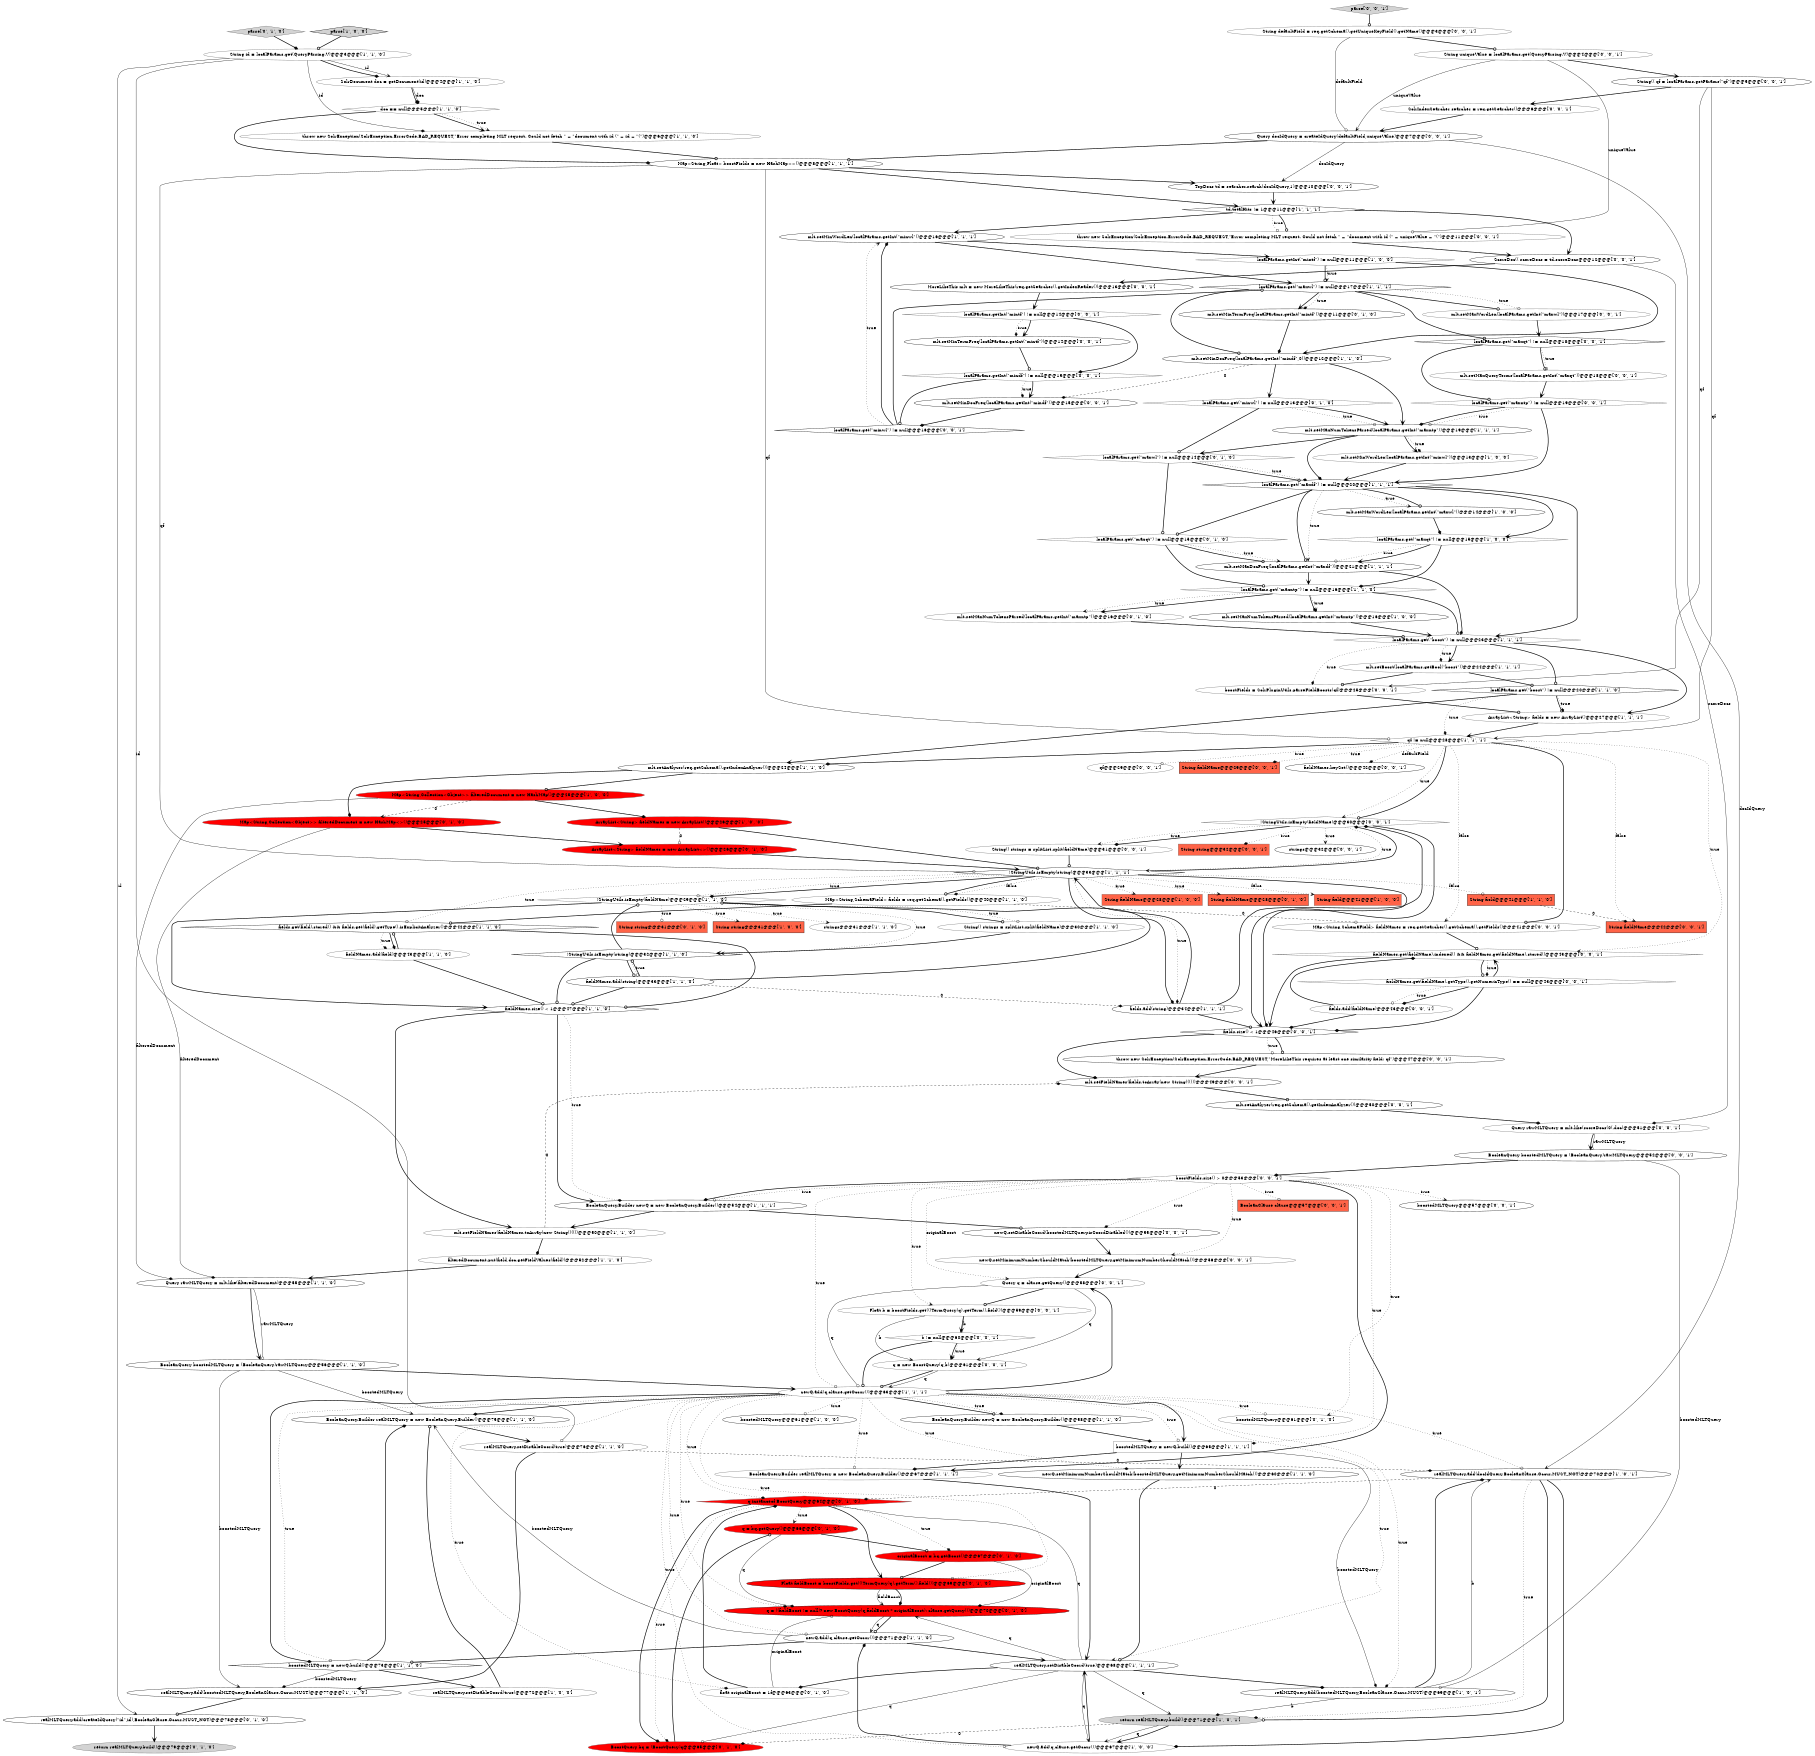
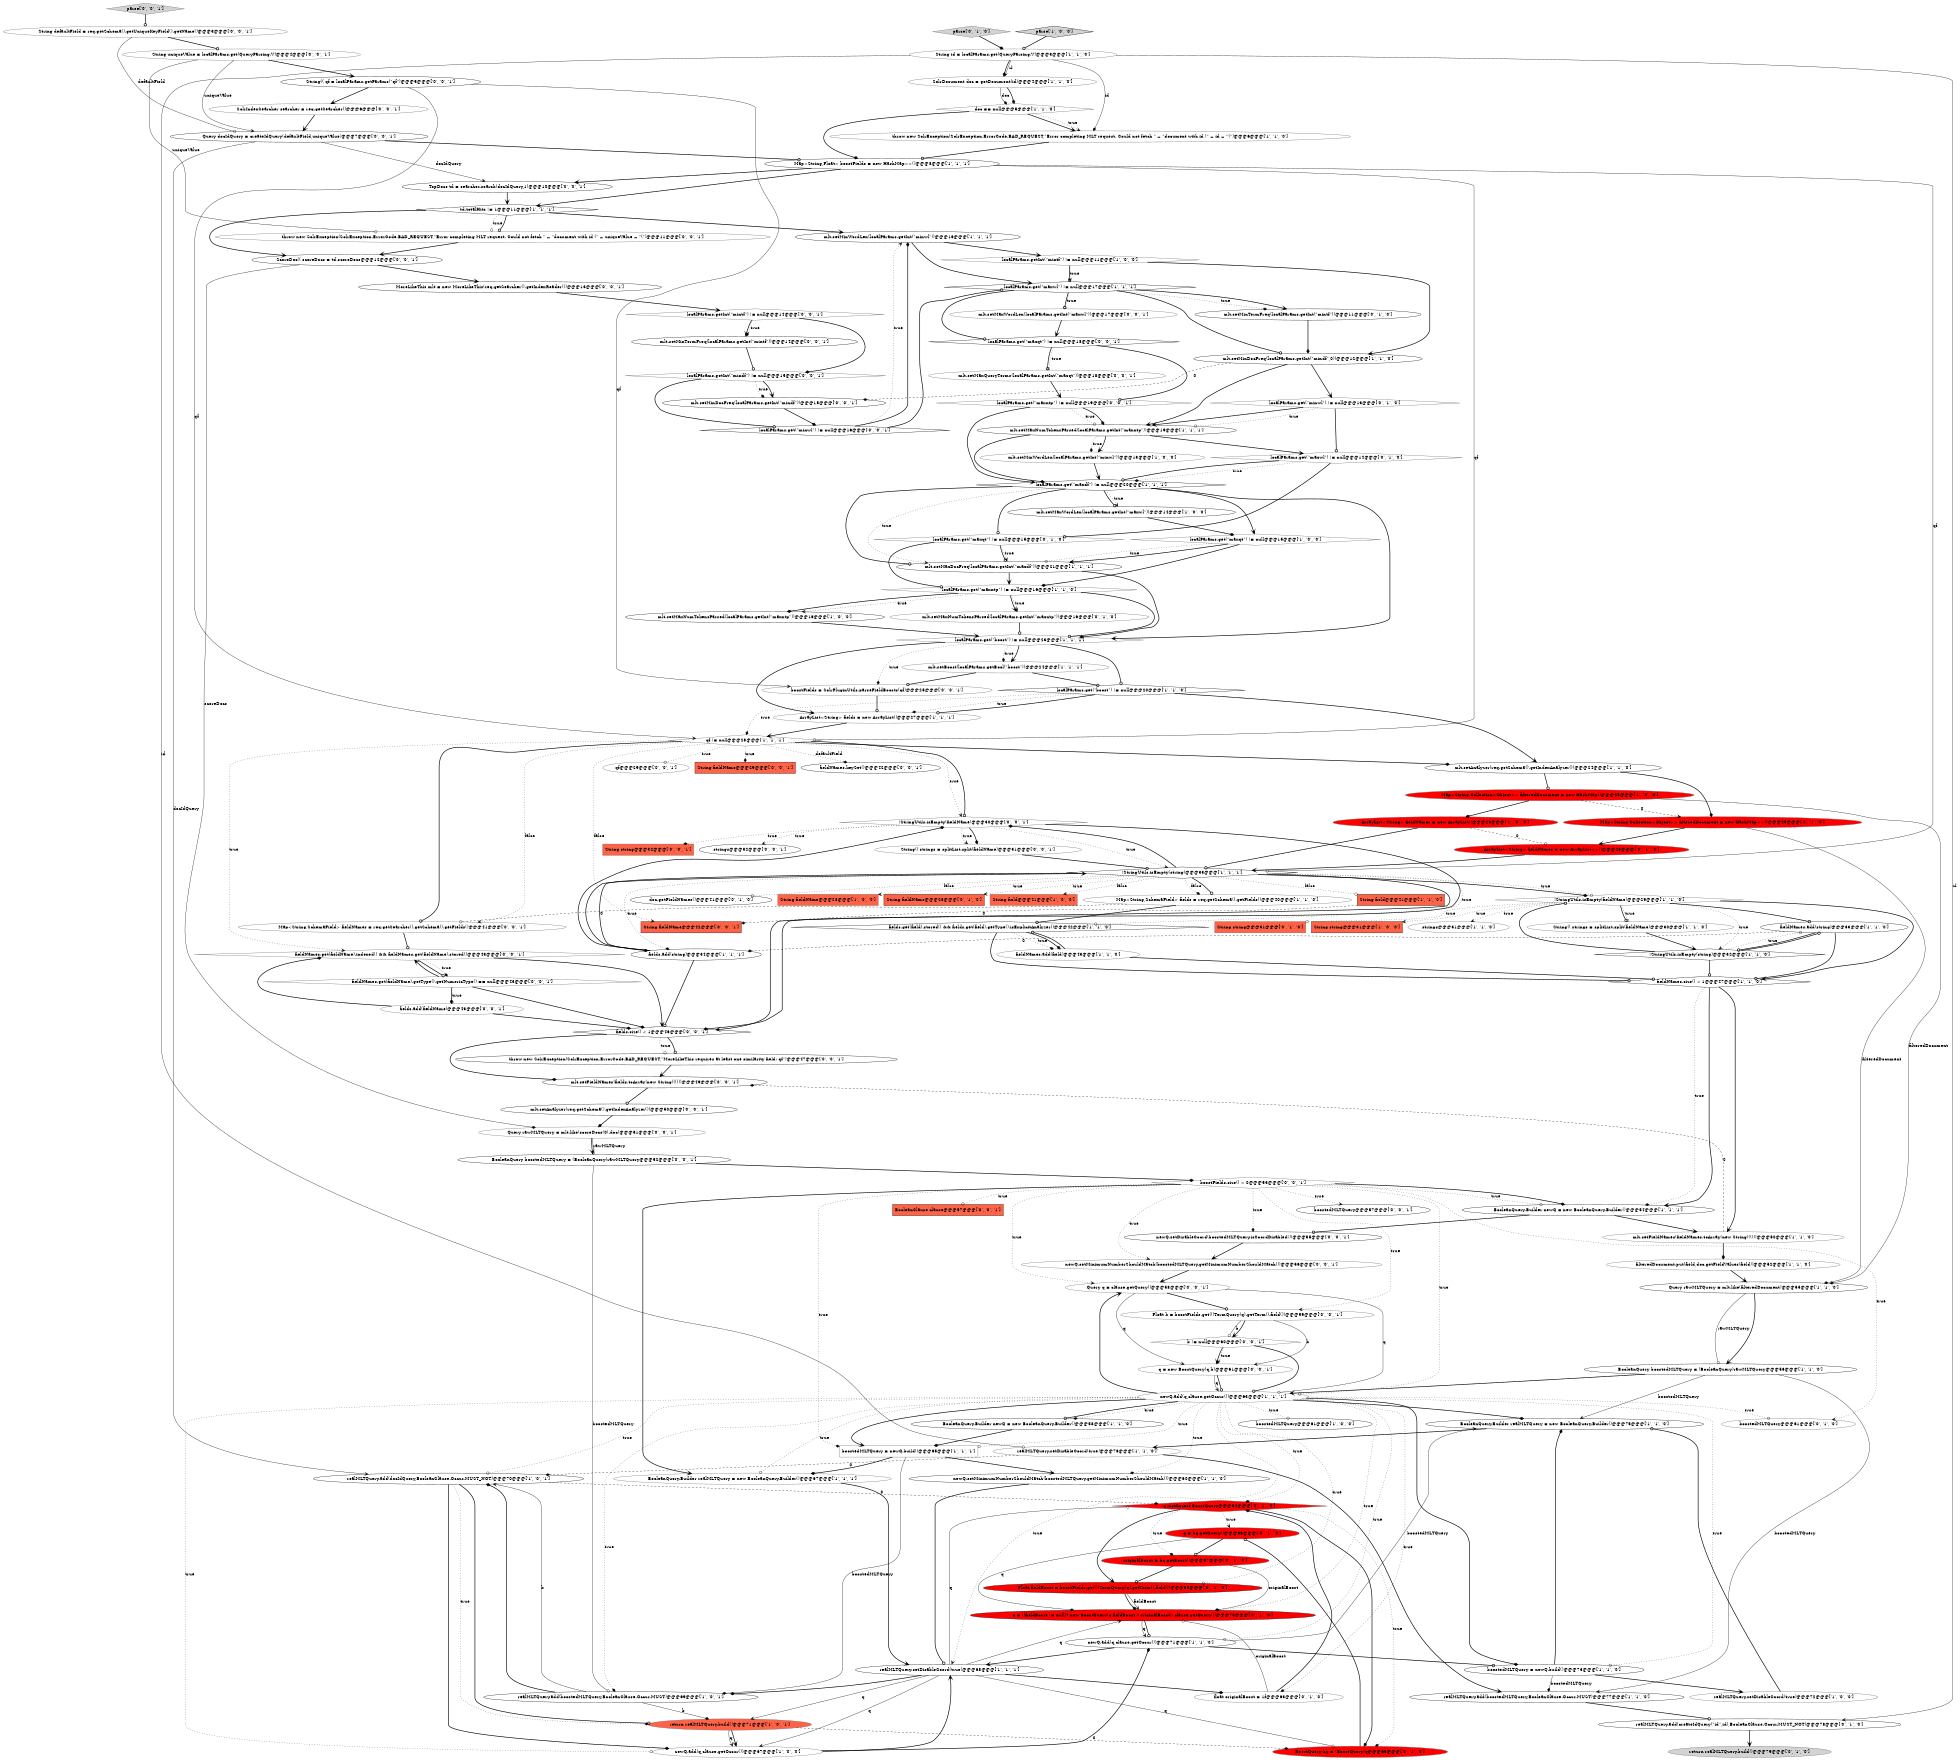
none -> (701, 900)
(1146, 933) -> (1739, 910)
(941, 1233) -> (1017, 1237)
(355, 1665) -> (1554, 1670)
(1180, 1720) -> (730, 1725)
